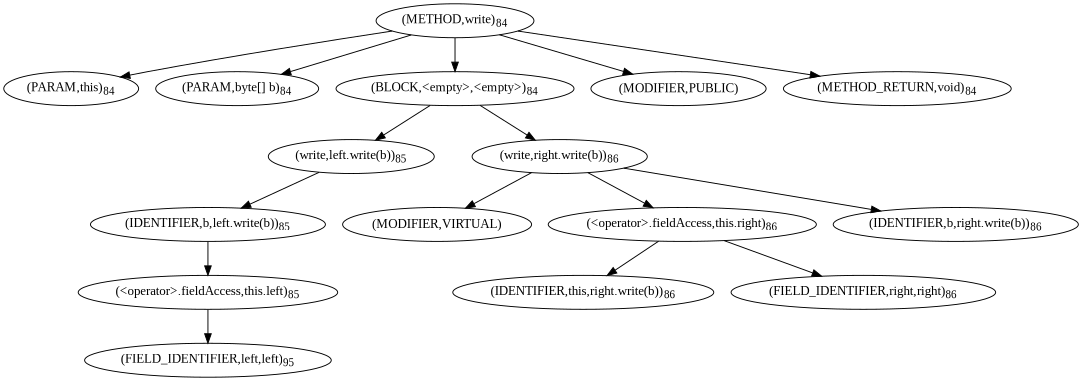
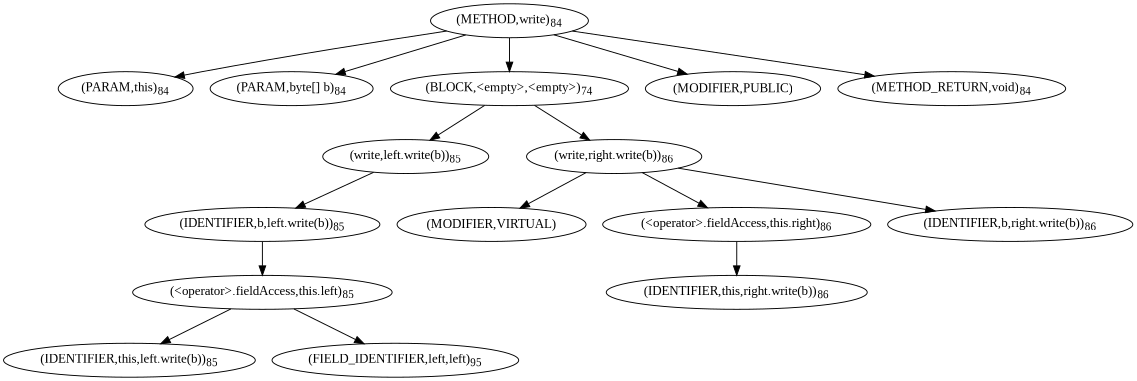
(533, 87) -> (587, 87)
(863, 292) -> none
none -> (129, 360)
